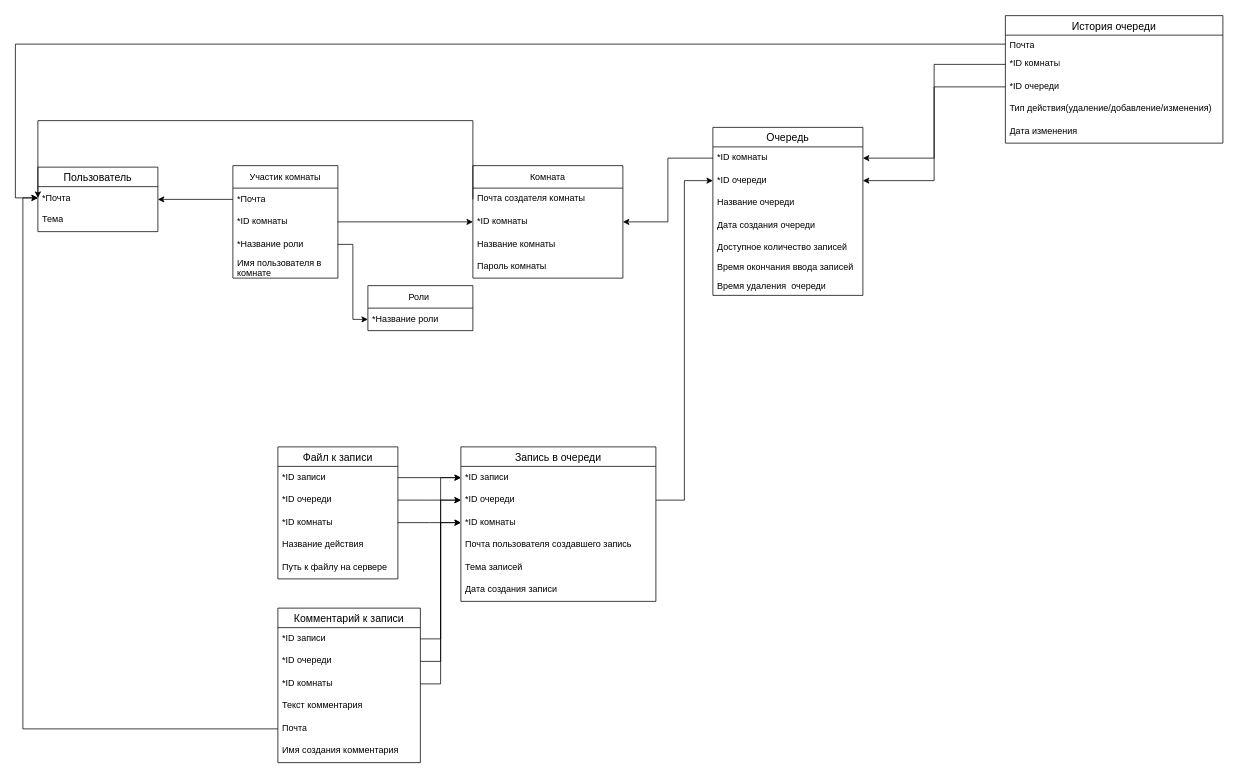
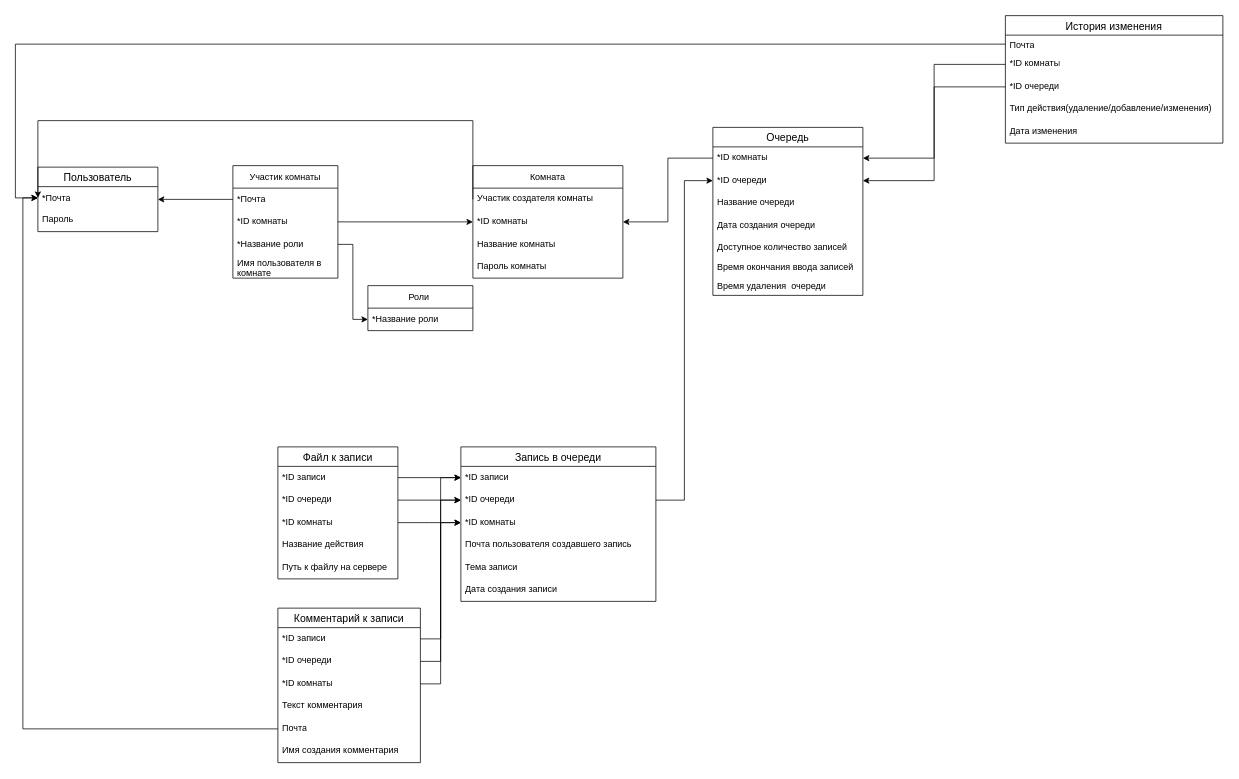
(1114, 26) -> (1114, 26)
(533, 199) -> (538, 199)
(52, 220) -> (57, 220)
(494, 567) -> (492, 567)
